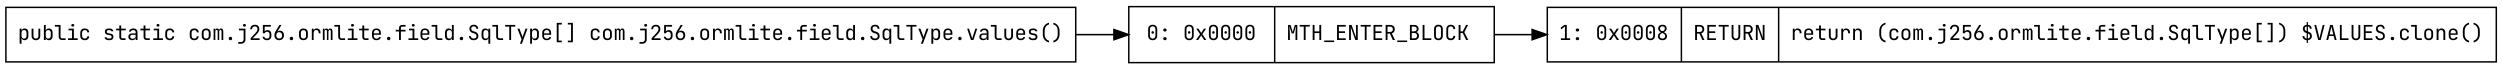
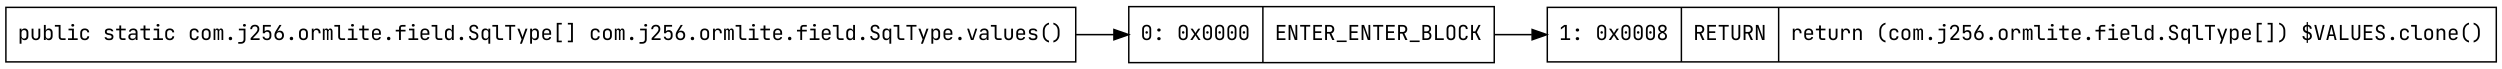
(1378, 34) -> (1379, 34)
